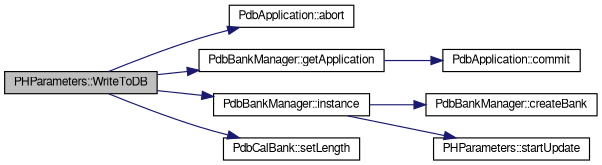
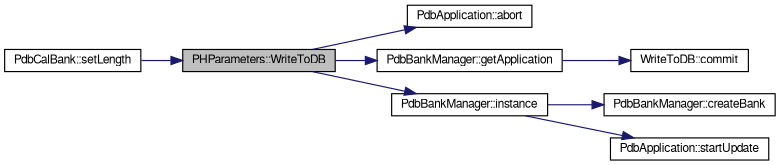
(512, 61) -> (690, 61)
(168, 116) -> (156, 61)
(512, 149) -> (690, 149)
